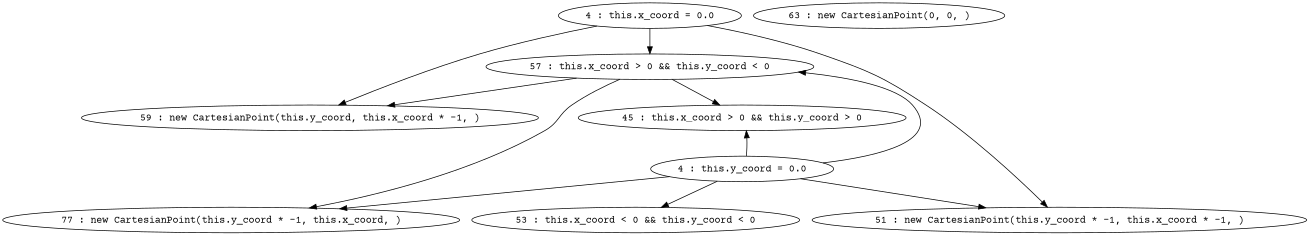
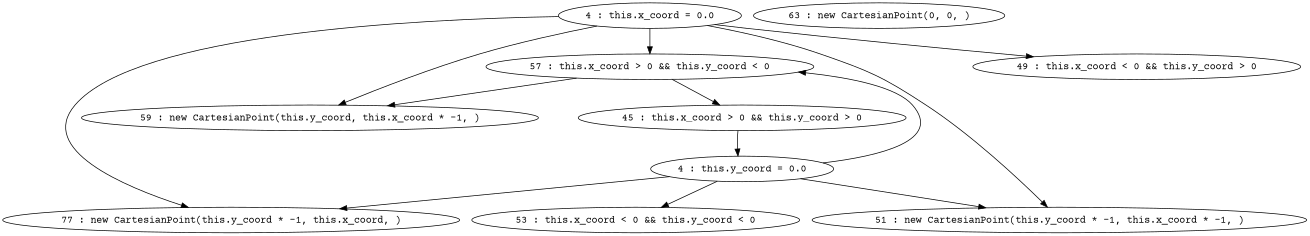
none -> (1137, 67)
(747, 147) -> (737, 140)
(477, 162) -> (226, 45)
